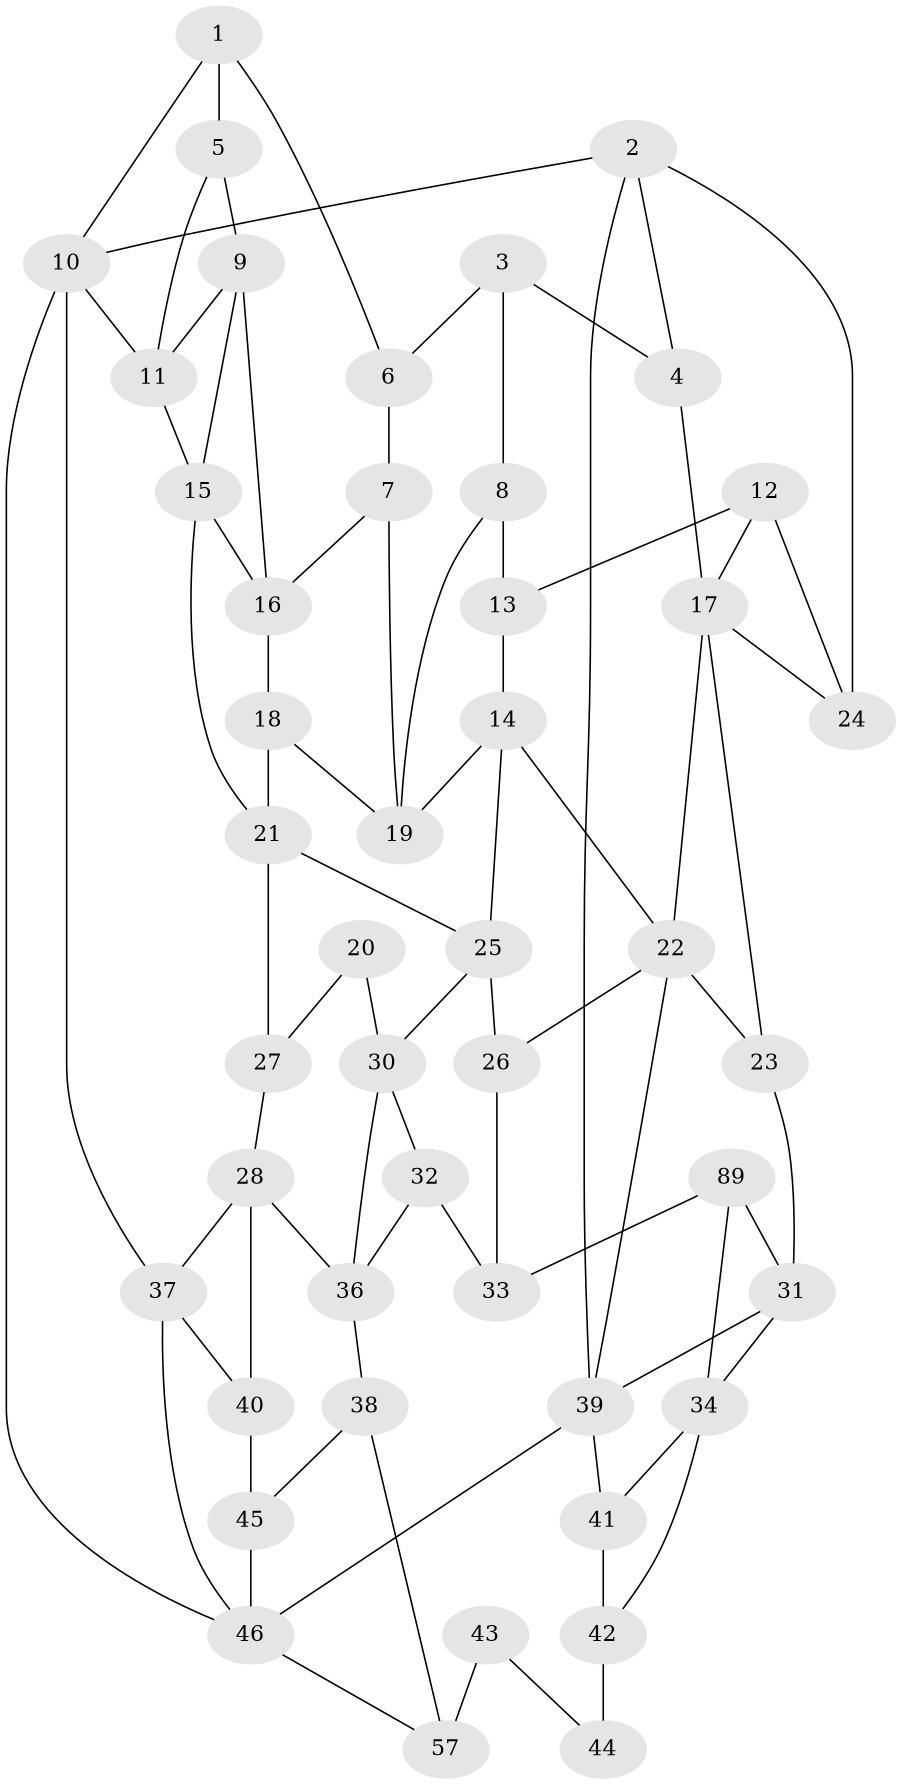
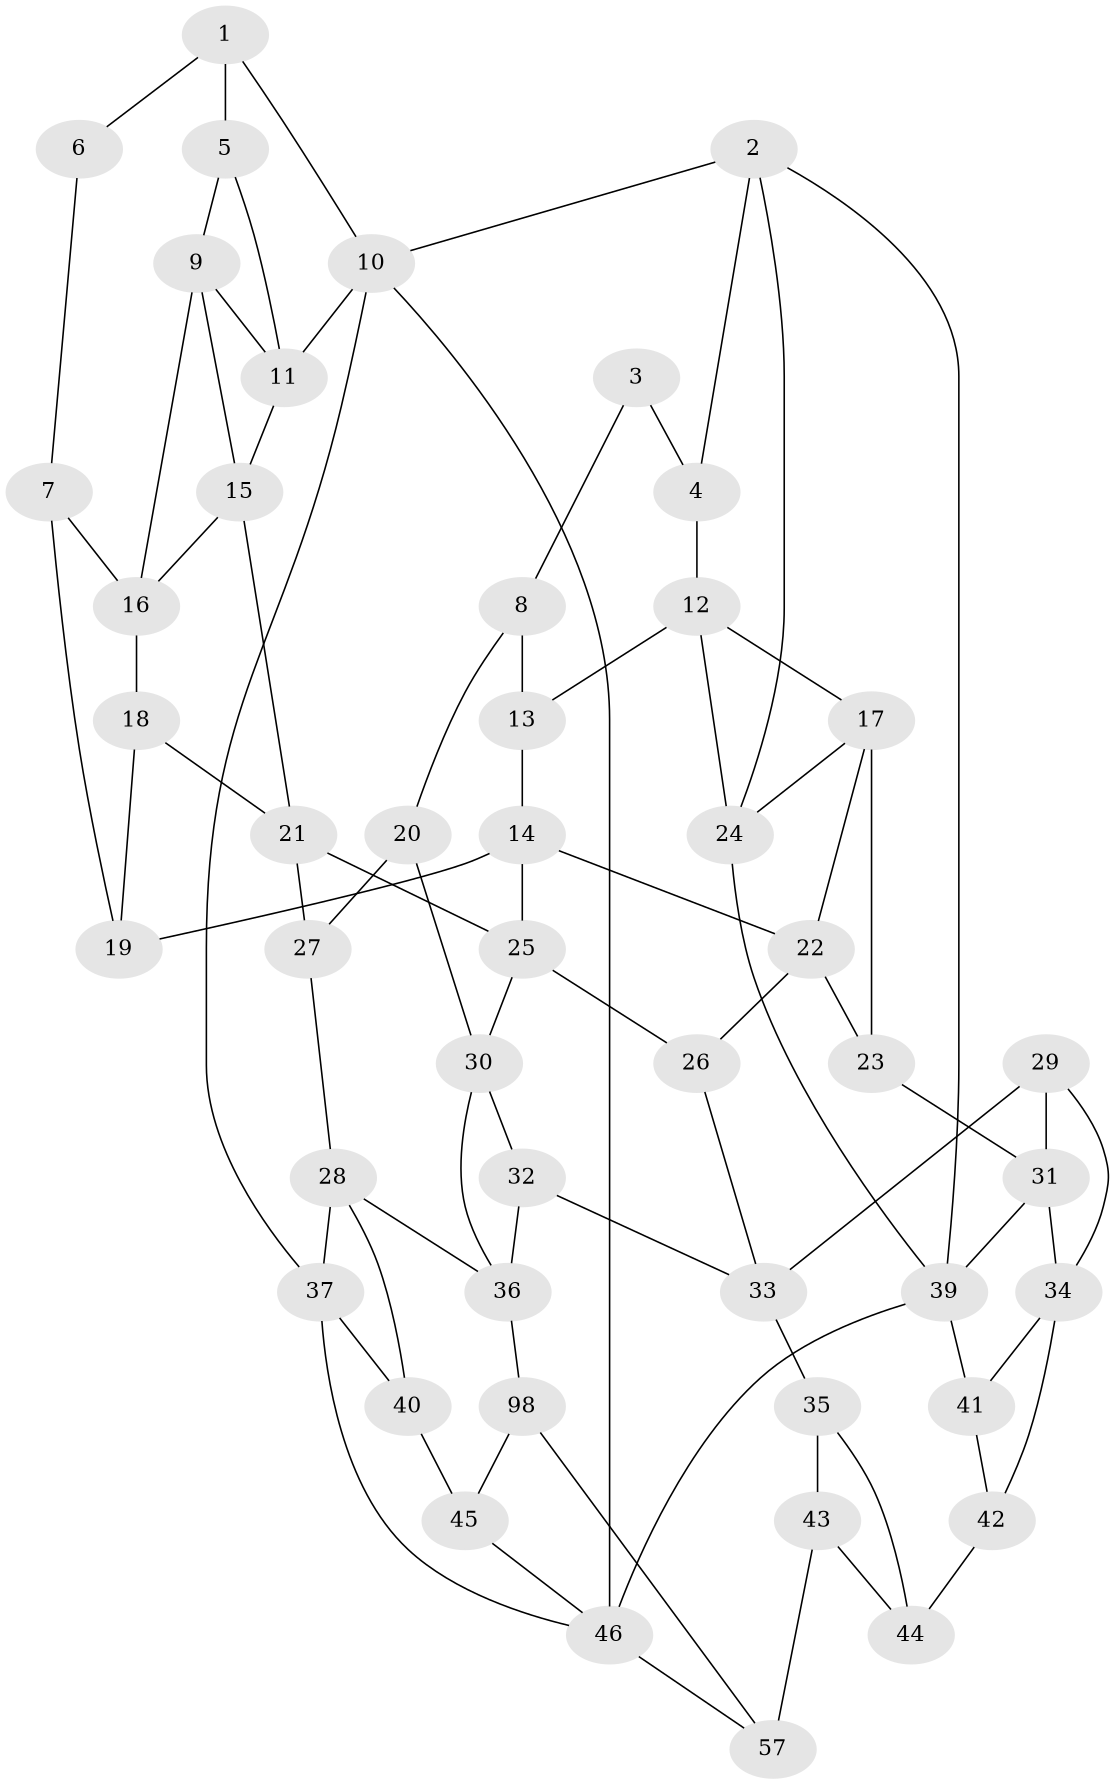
(446, 321) -> none
(691, 492) -> (697, 549)
(422, 656) -> (453, 716)
(632, 1178) -> (799, 1078)
(732, 1178) -> (1046, 1064)
(365, 1407) -> (522, 1407)
none -> (818, 1407)
